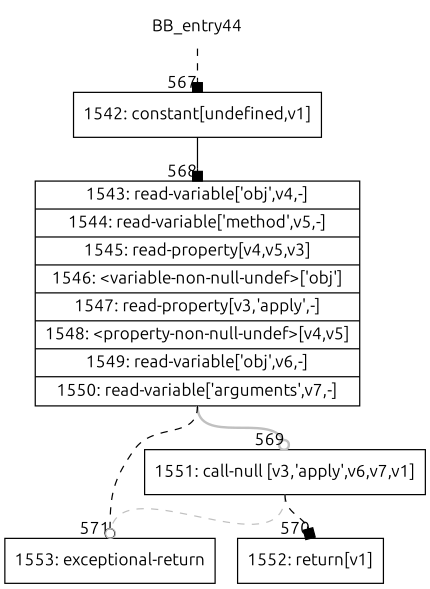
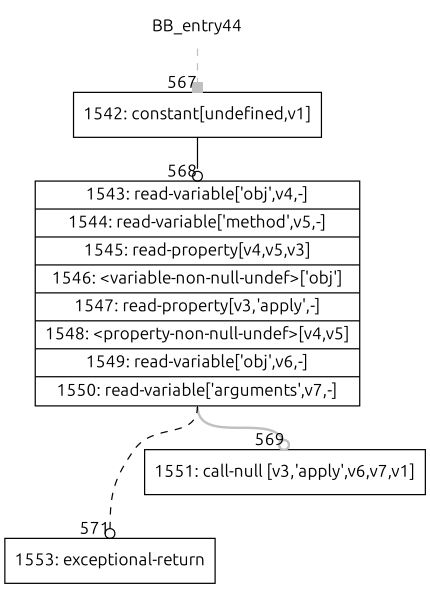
(197, 64) -> (197, 64)
(197, 153) -> (197, 153)
(202, 518) -> none
(311, 561) -> none
